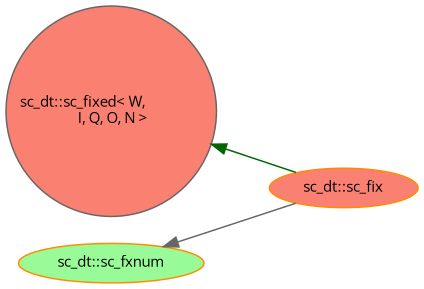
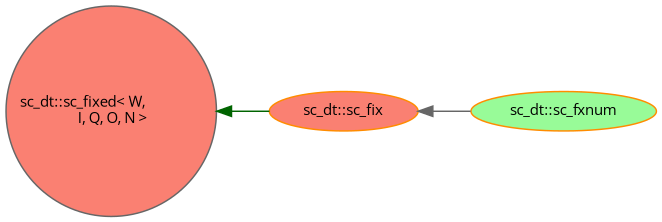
(237, 223) -> (452, 111)
